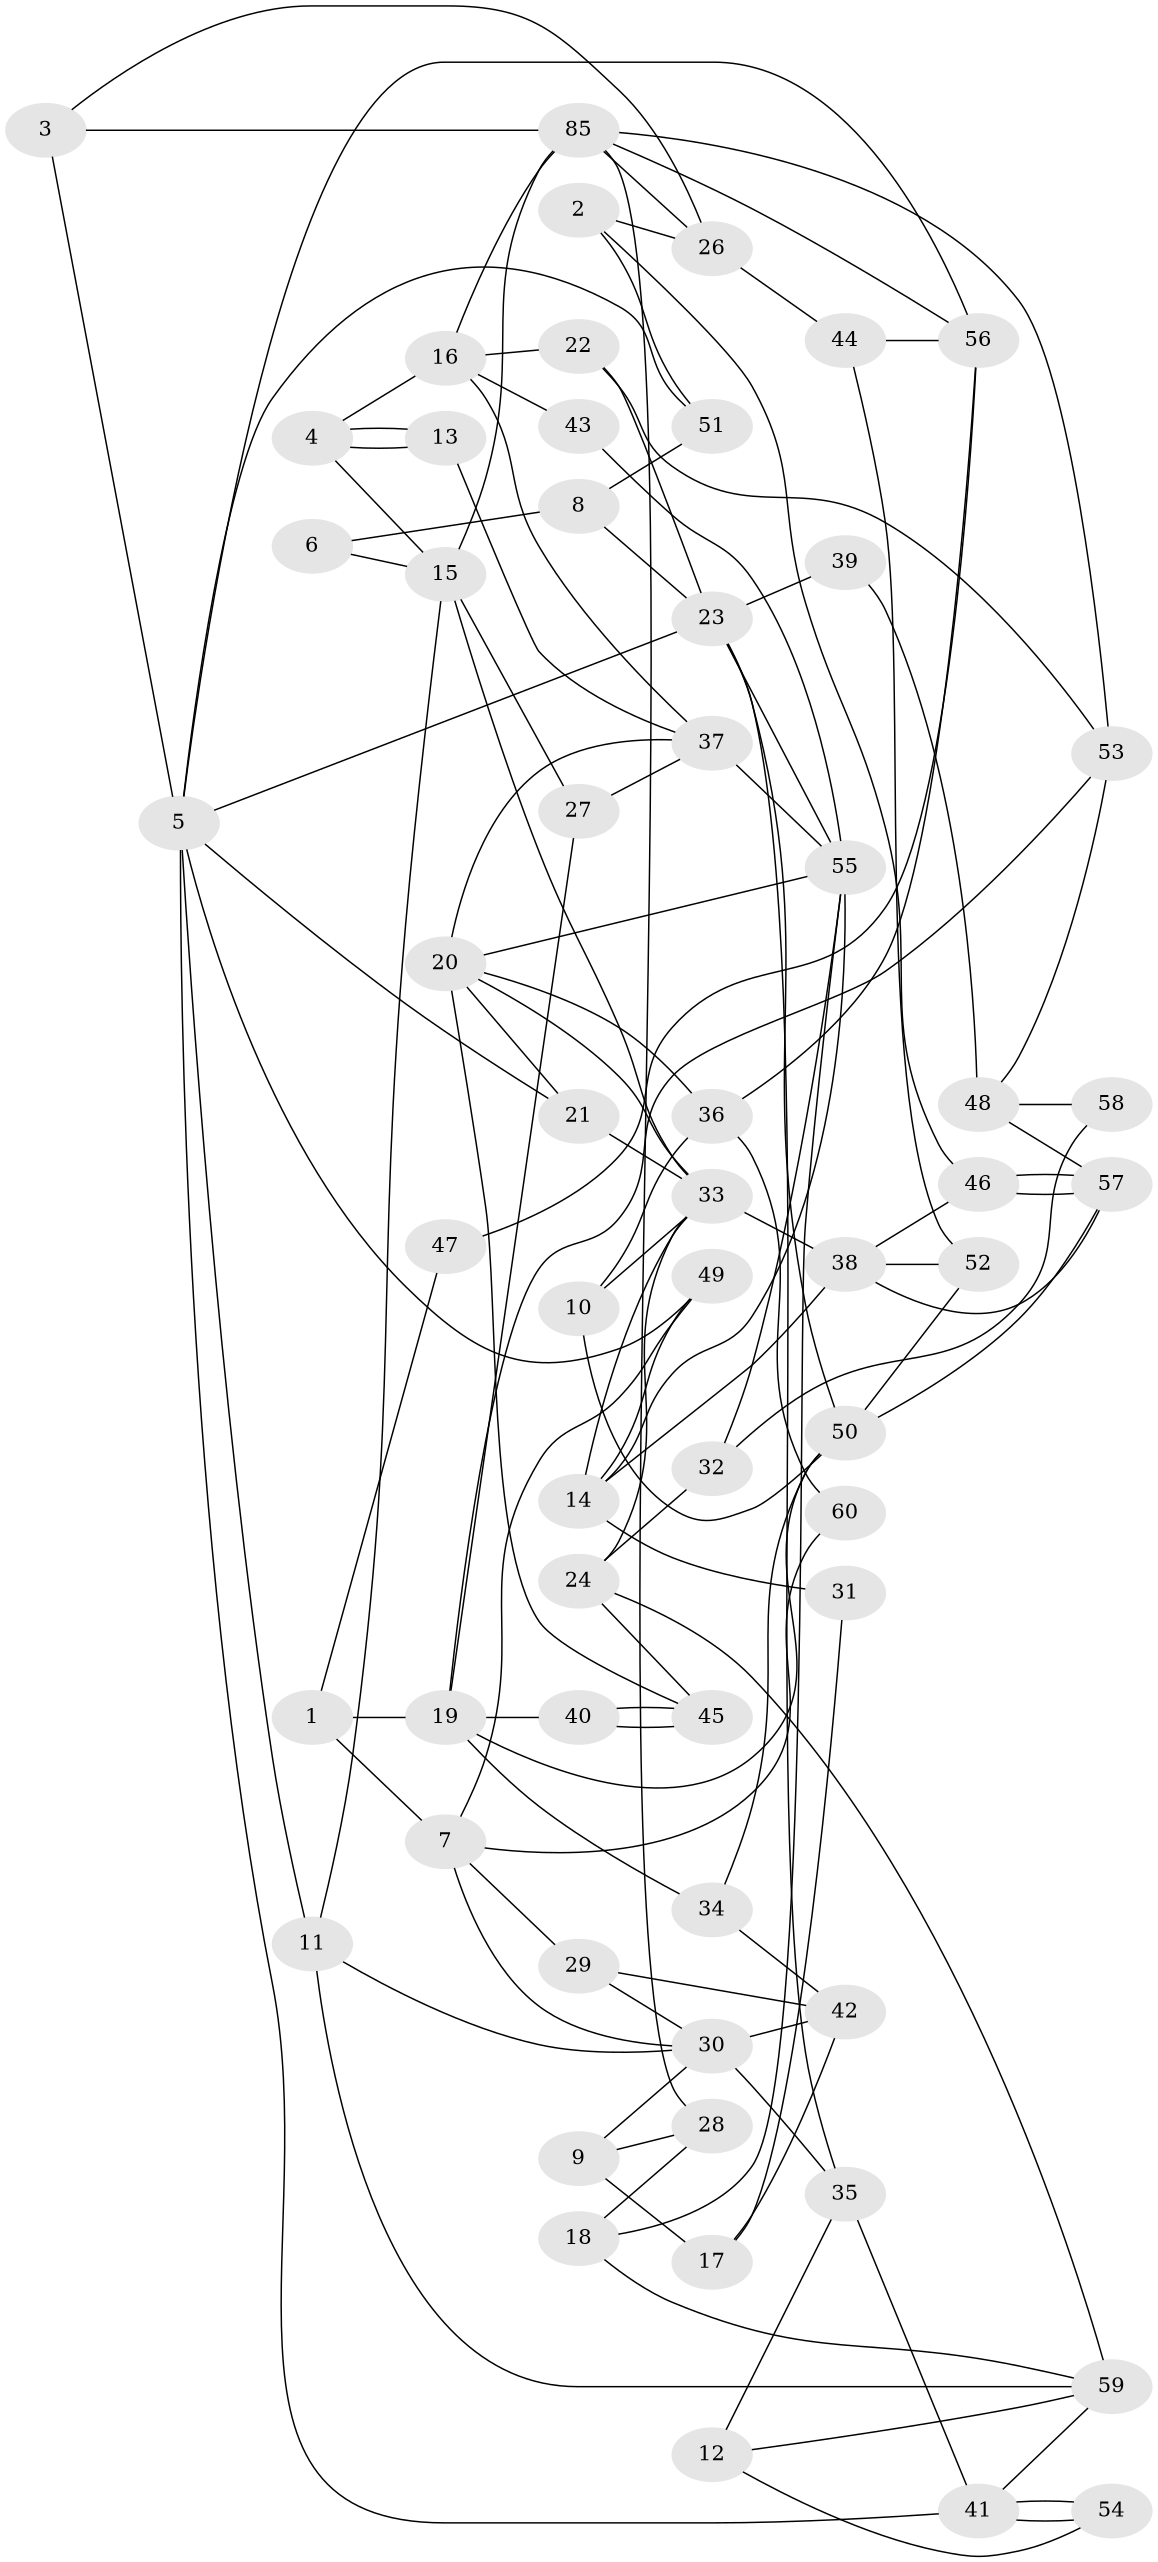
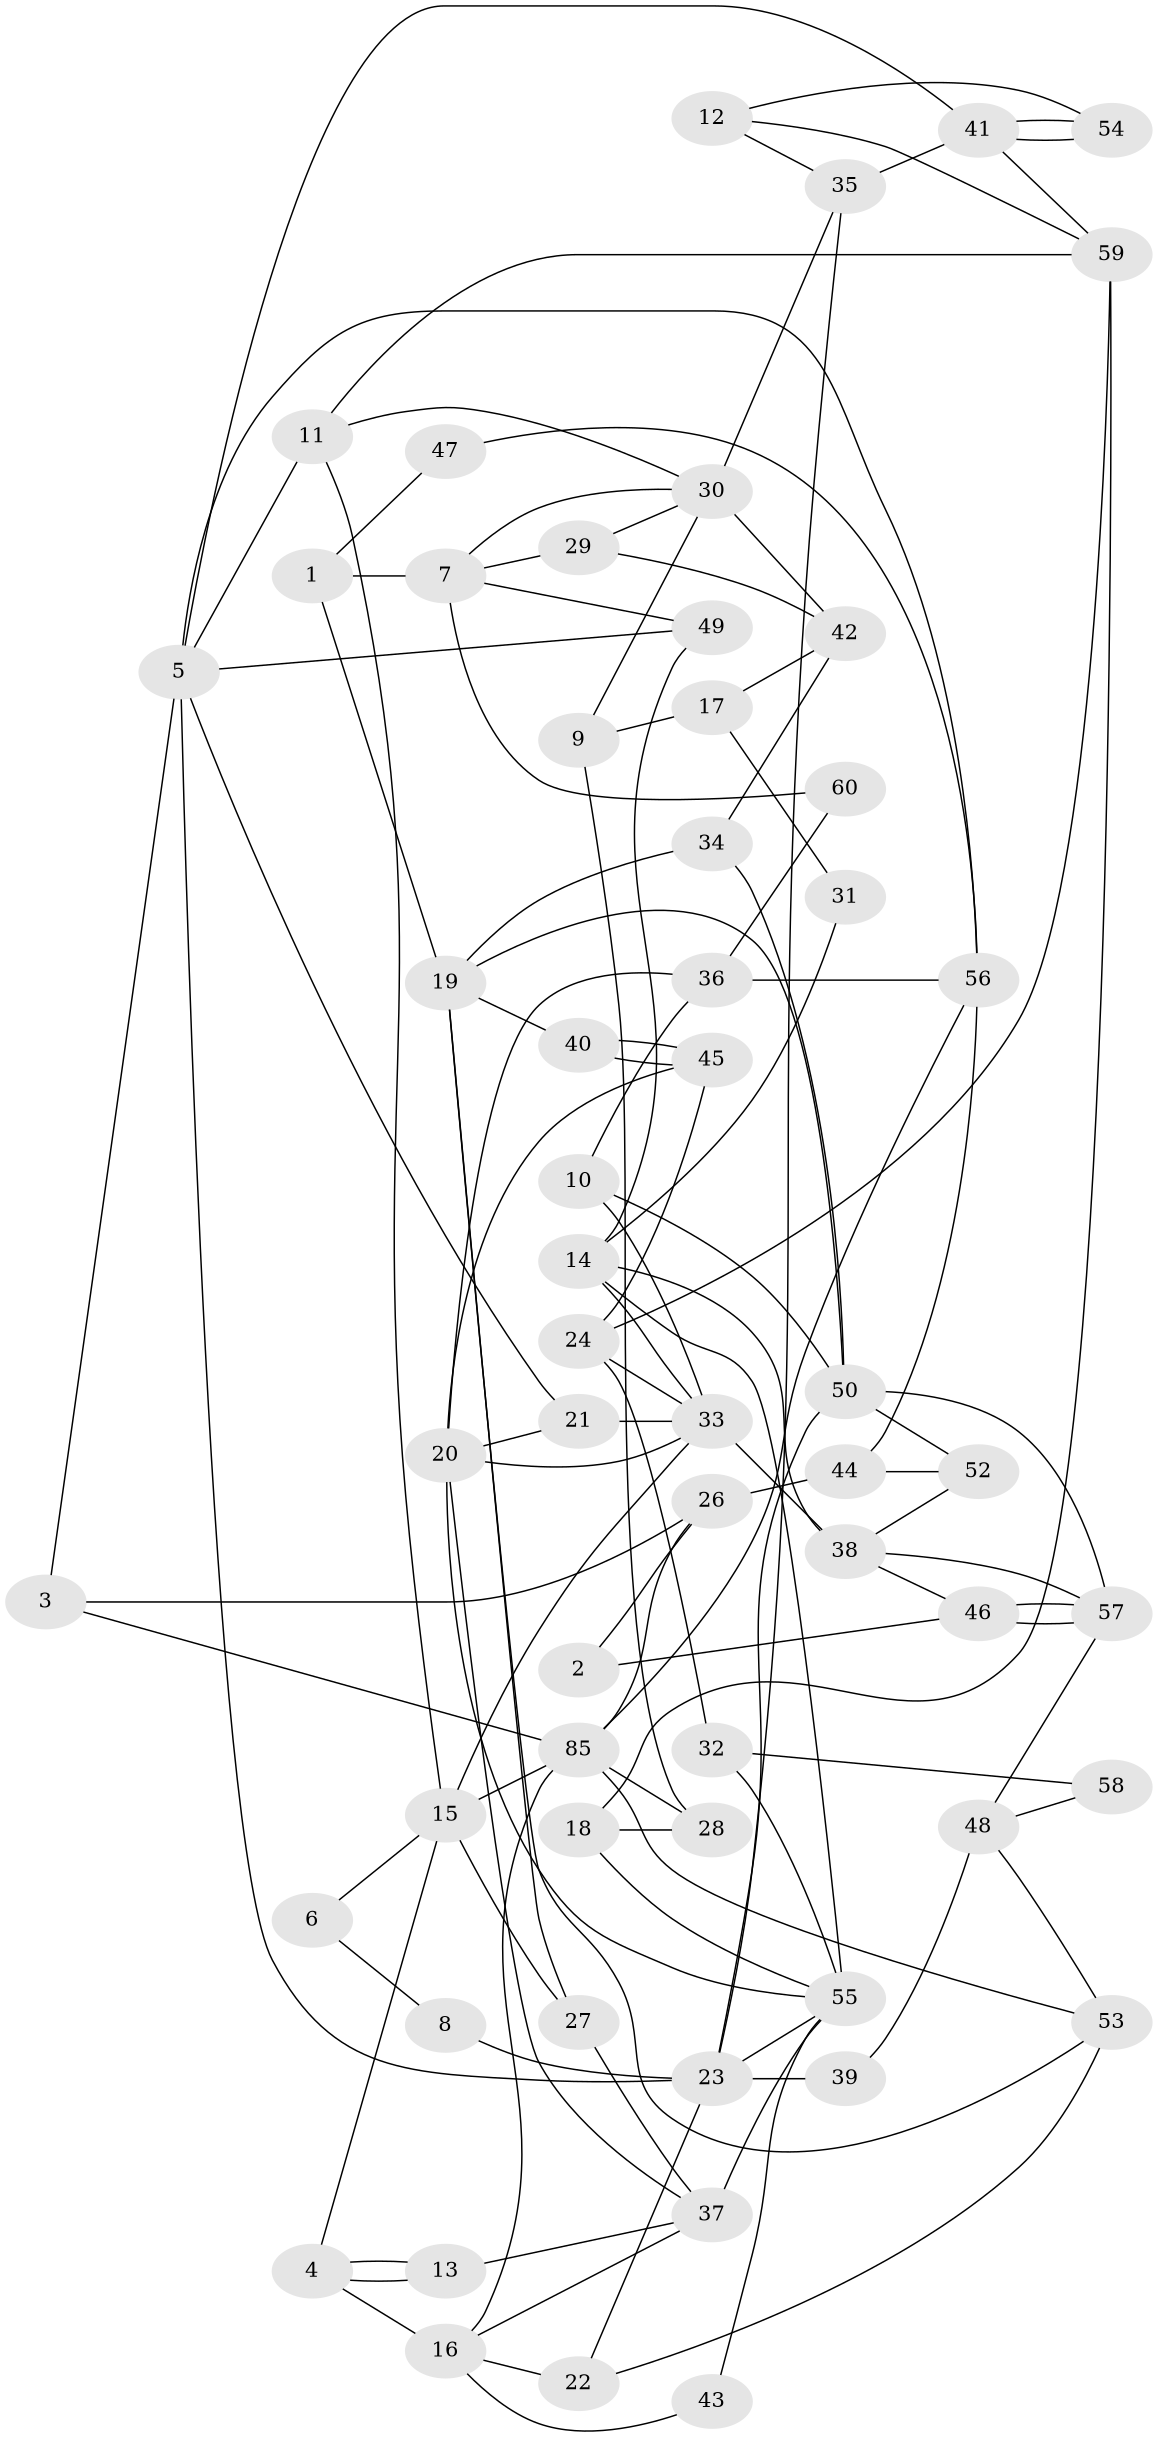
(712, 426) -> none
